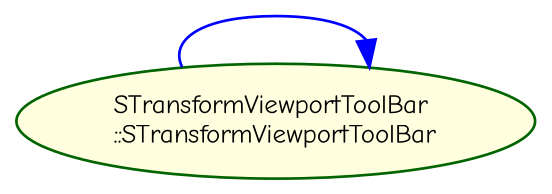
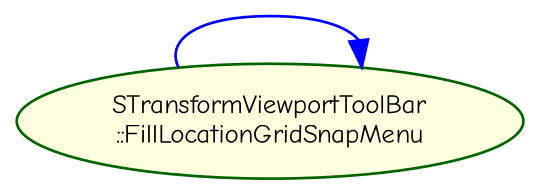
(276, 121) -> (270, 121)
